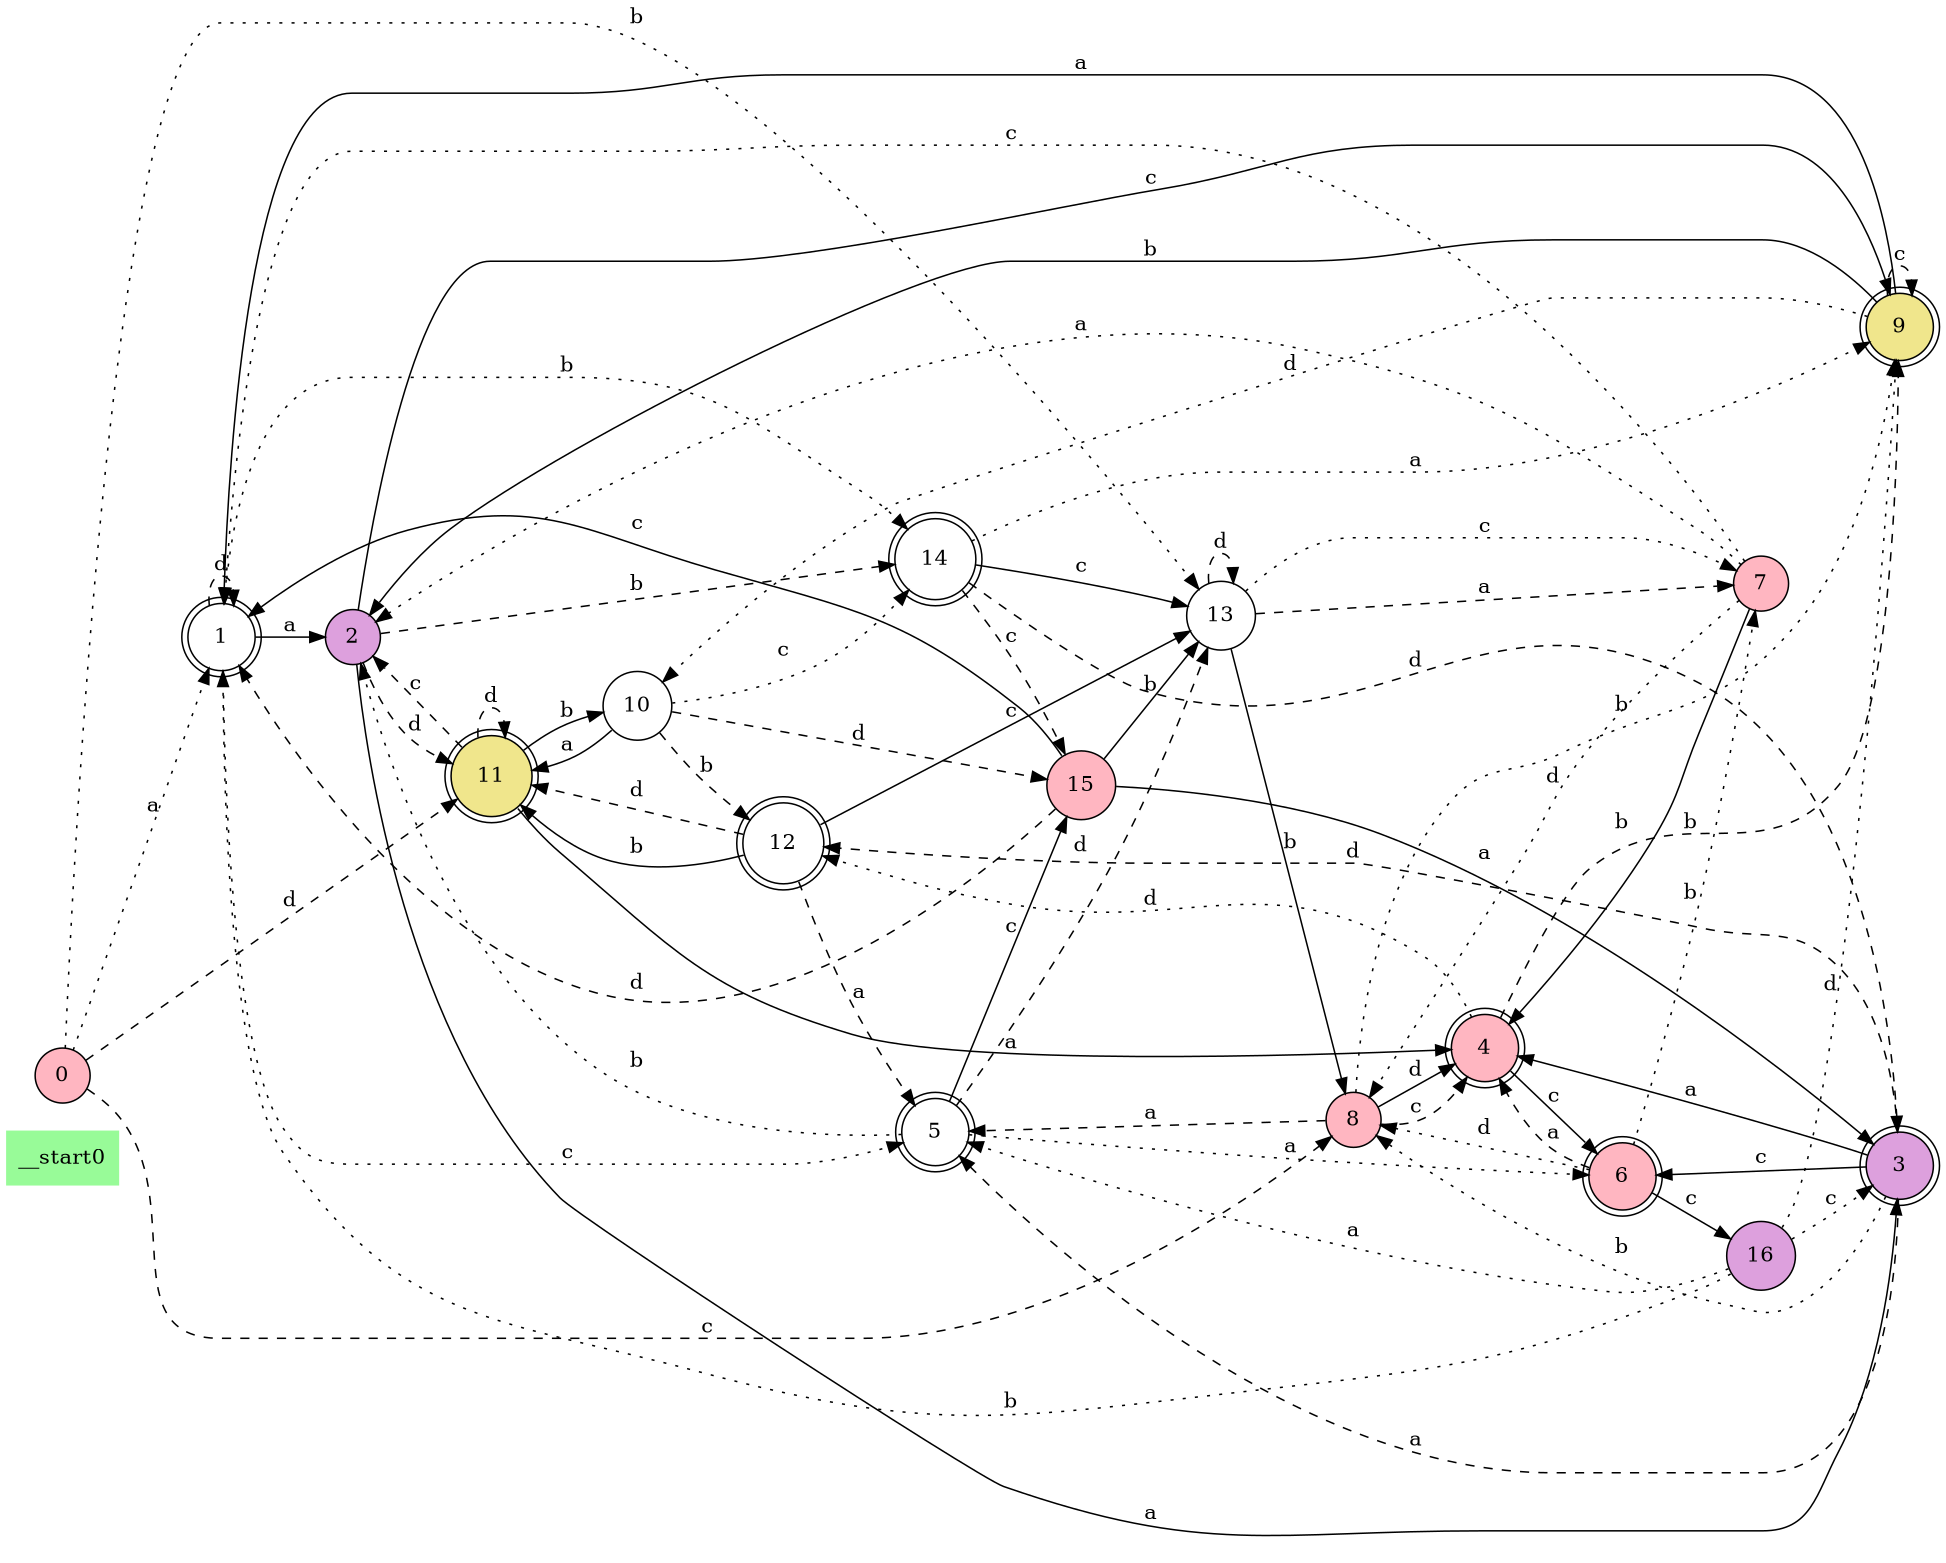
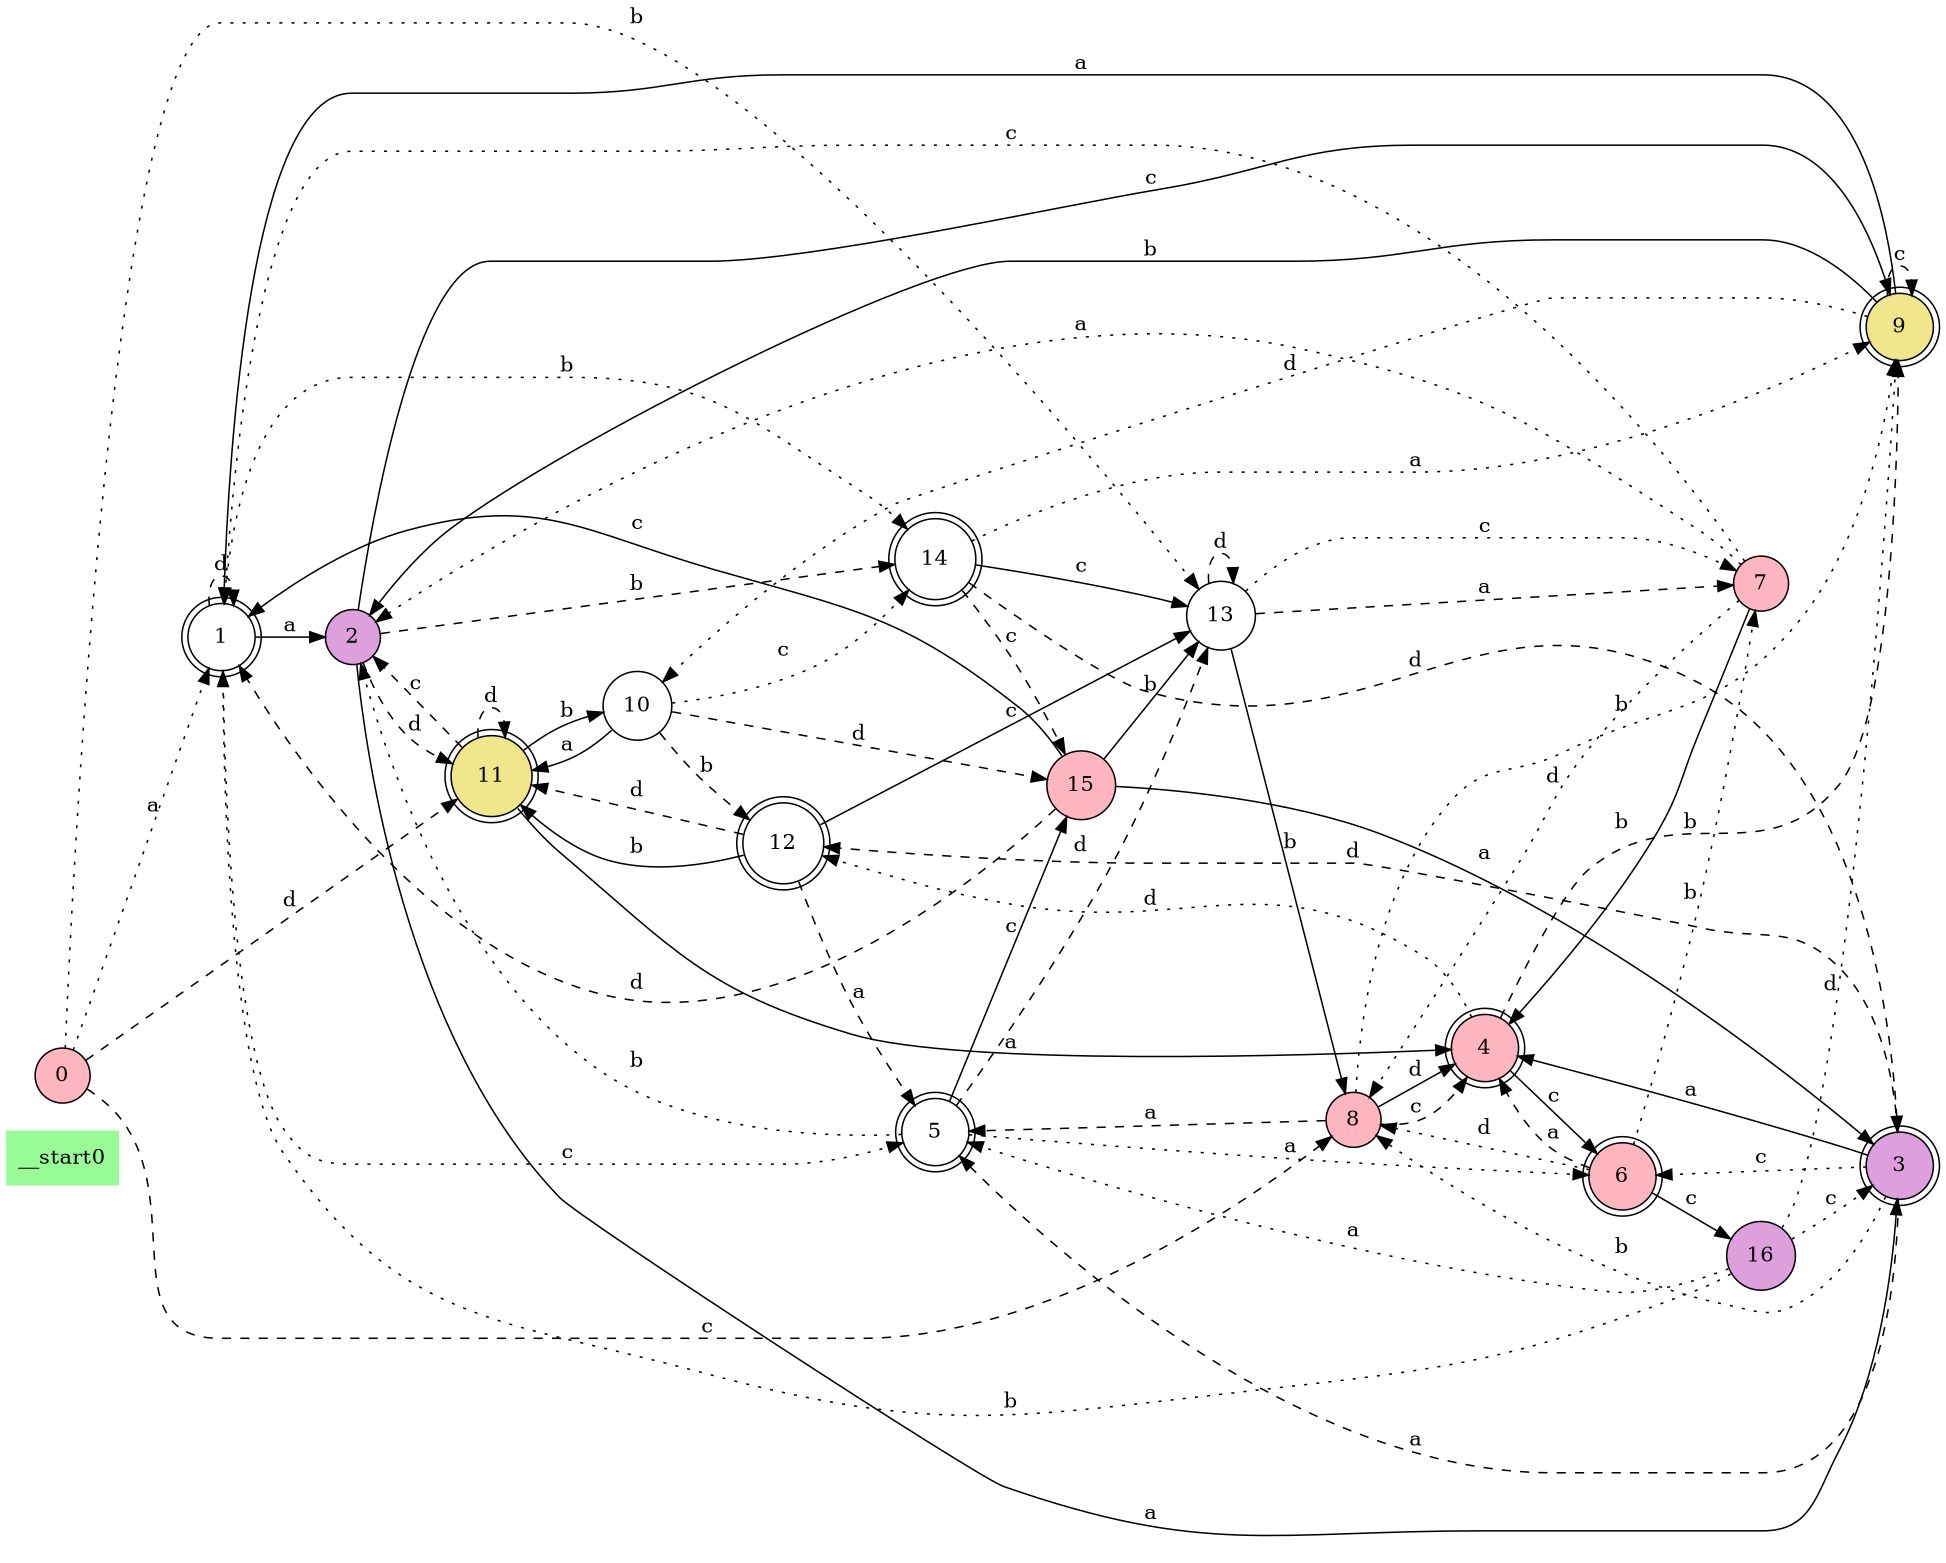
(1769, 1171) -> (1769, 1171)
